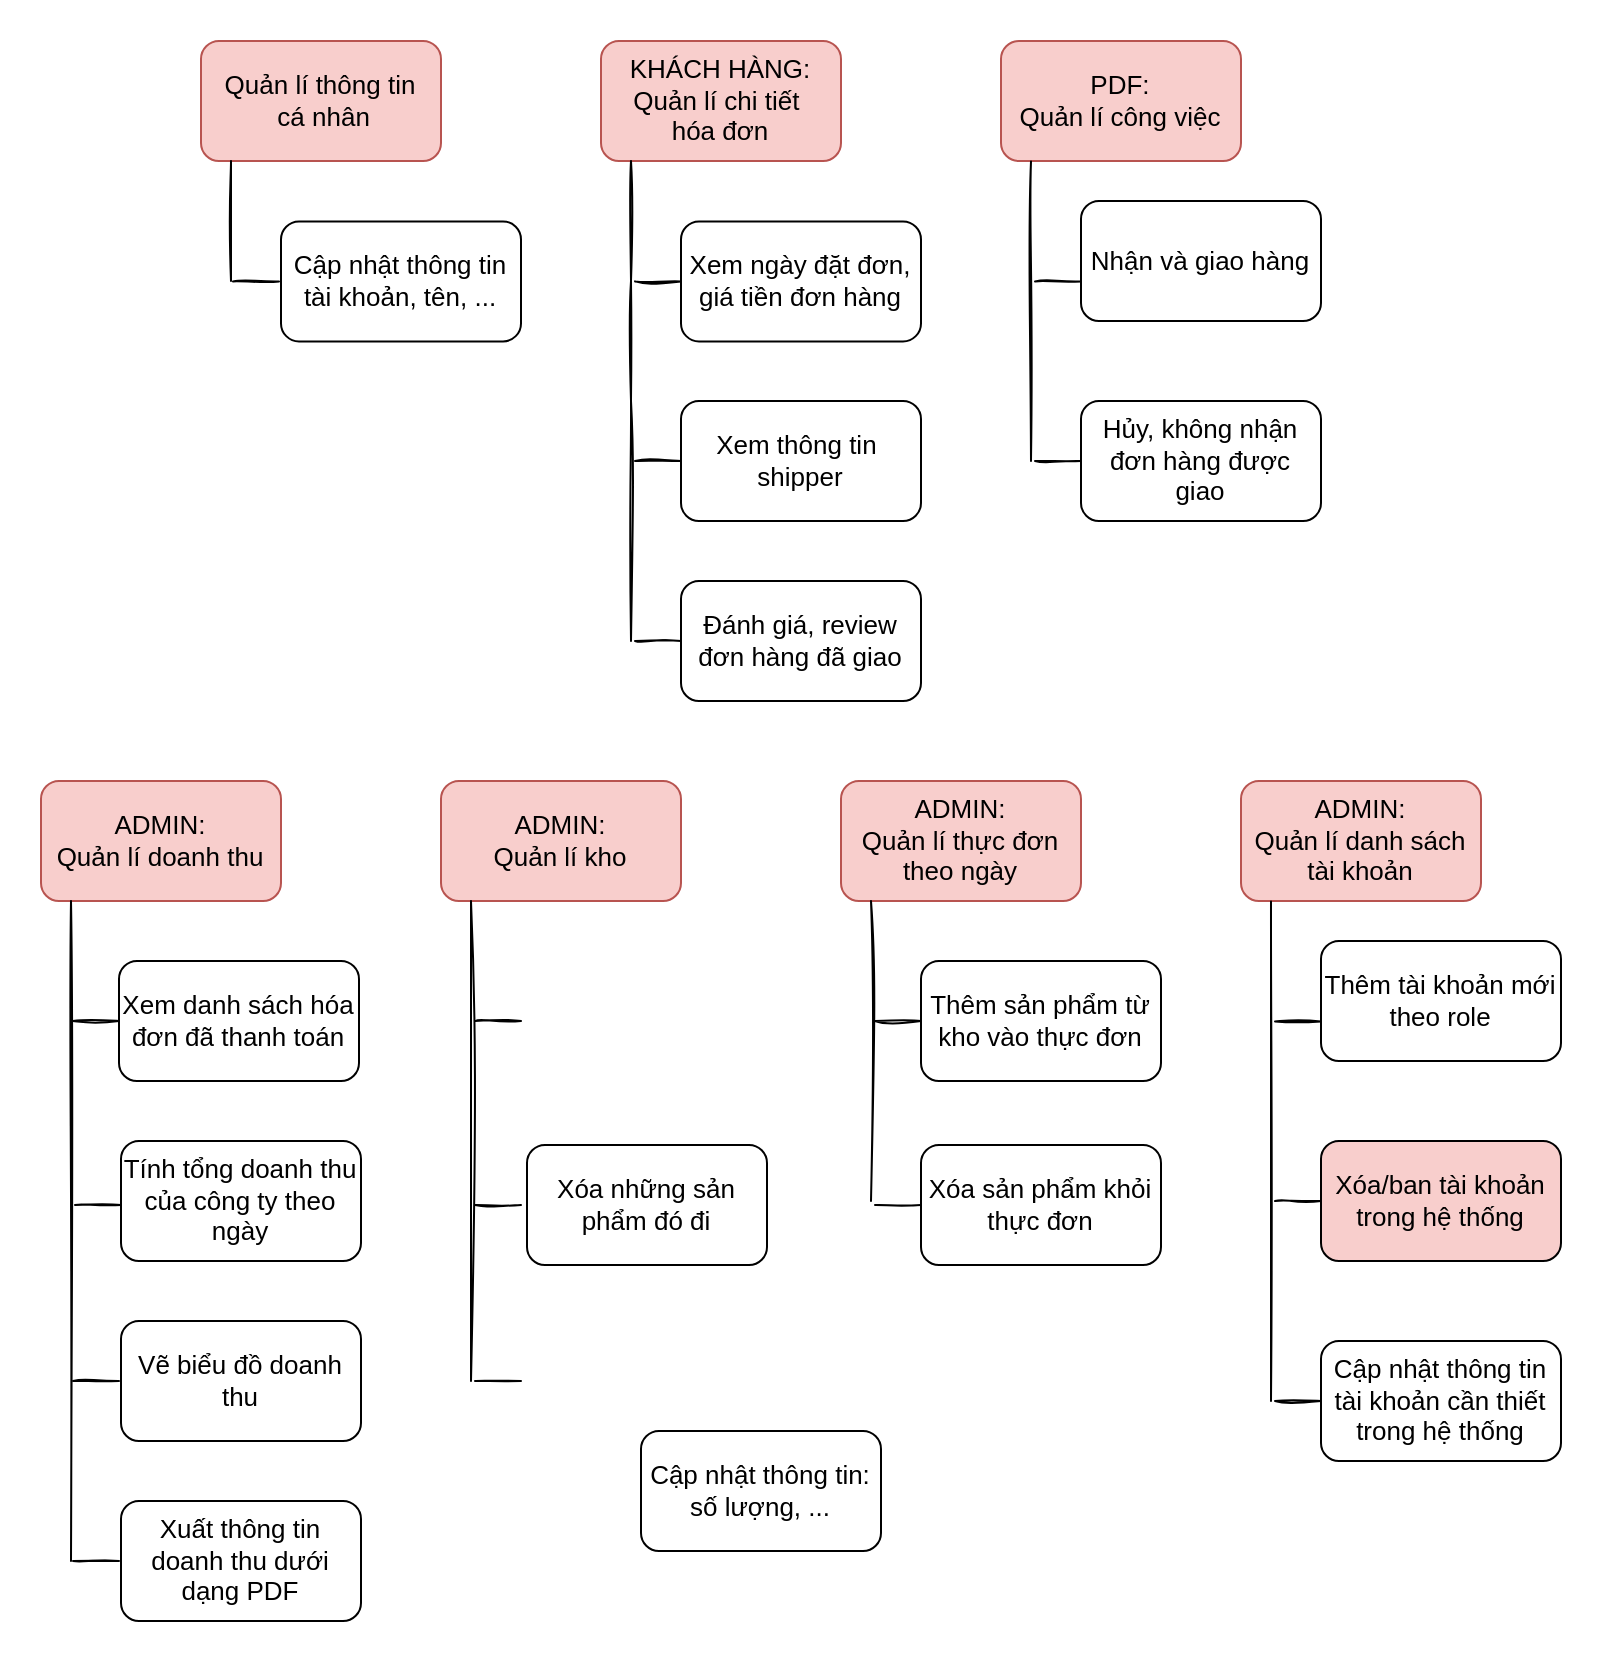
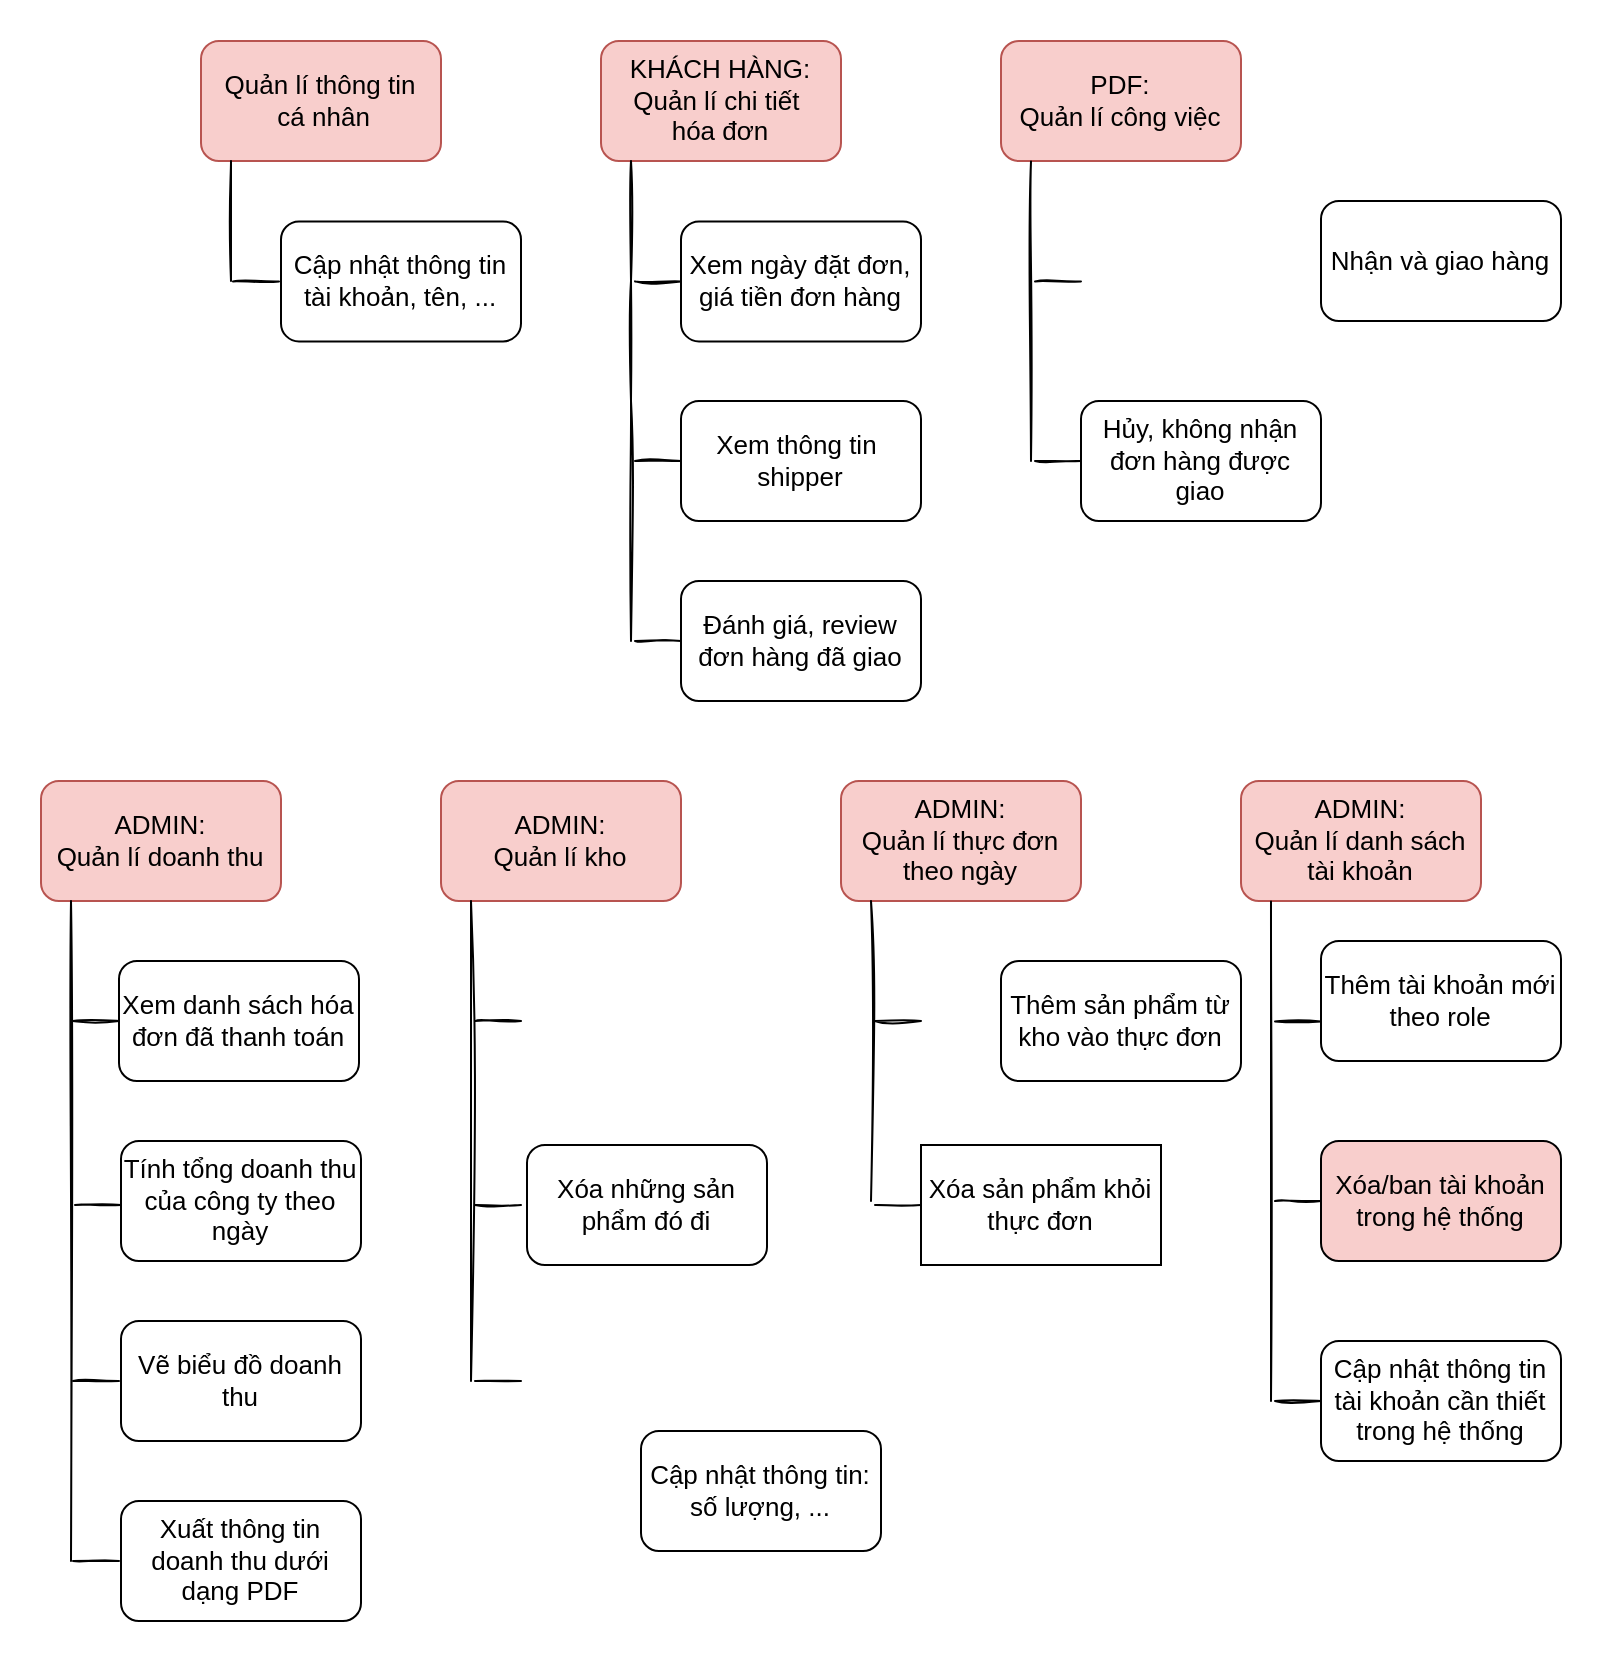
(1201, 261) -> (1441, 261)
(1041, 1021) -> (1121, 1021)
(1041, 1205) -> (1041, 1205)
